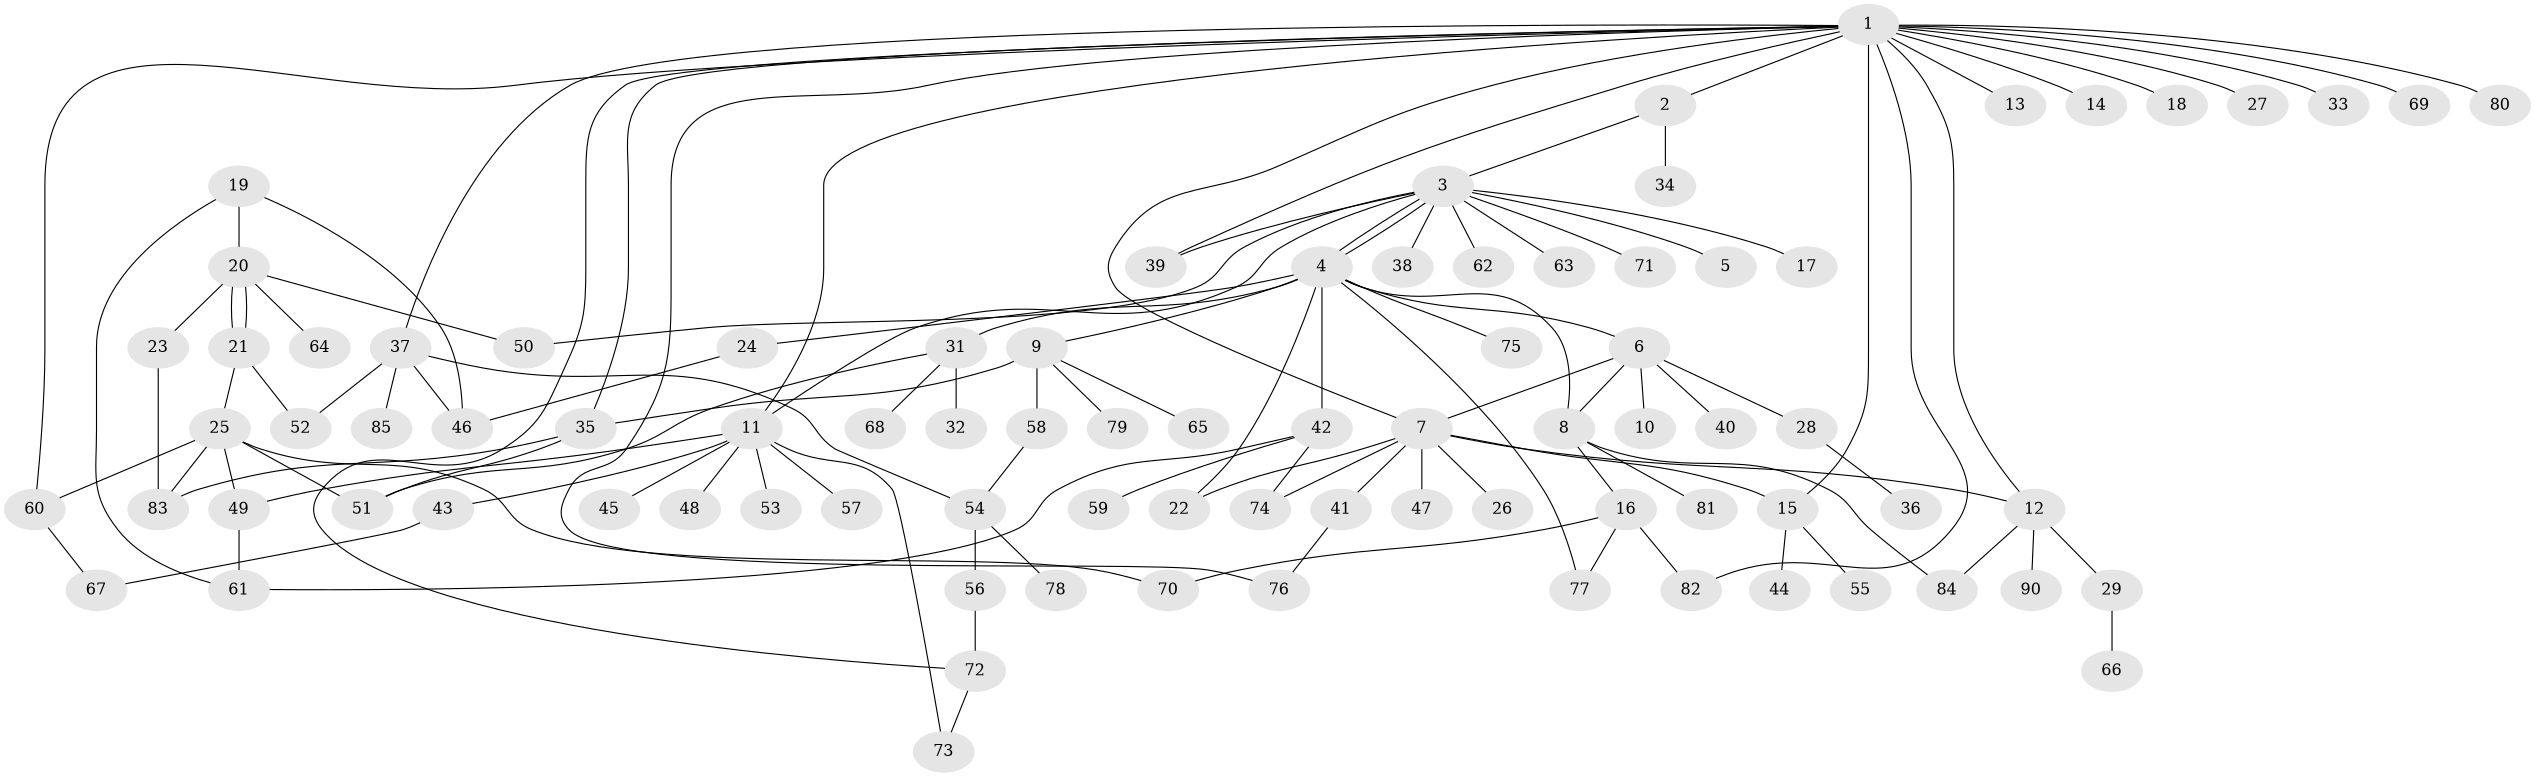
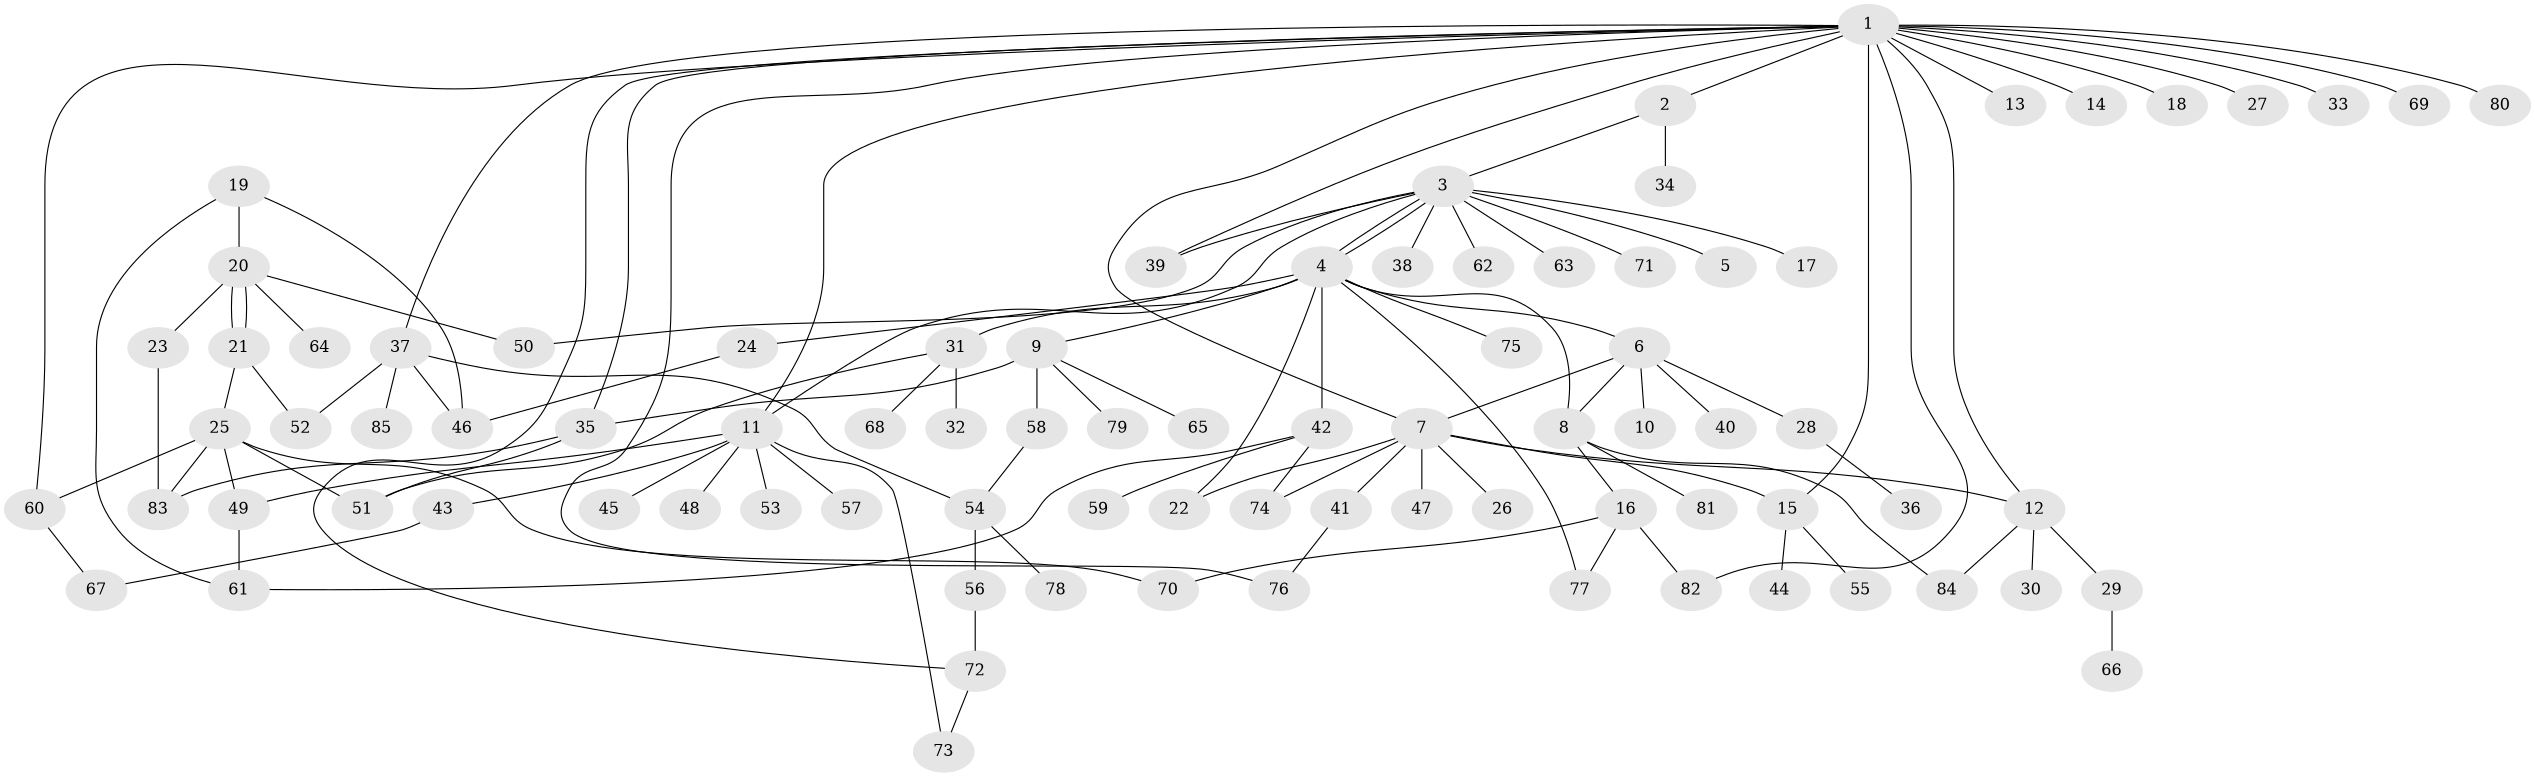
(2031, 590) -> (2031, 590)
